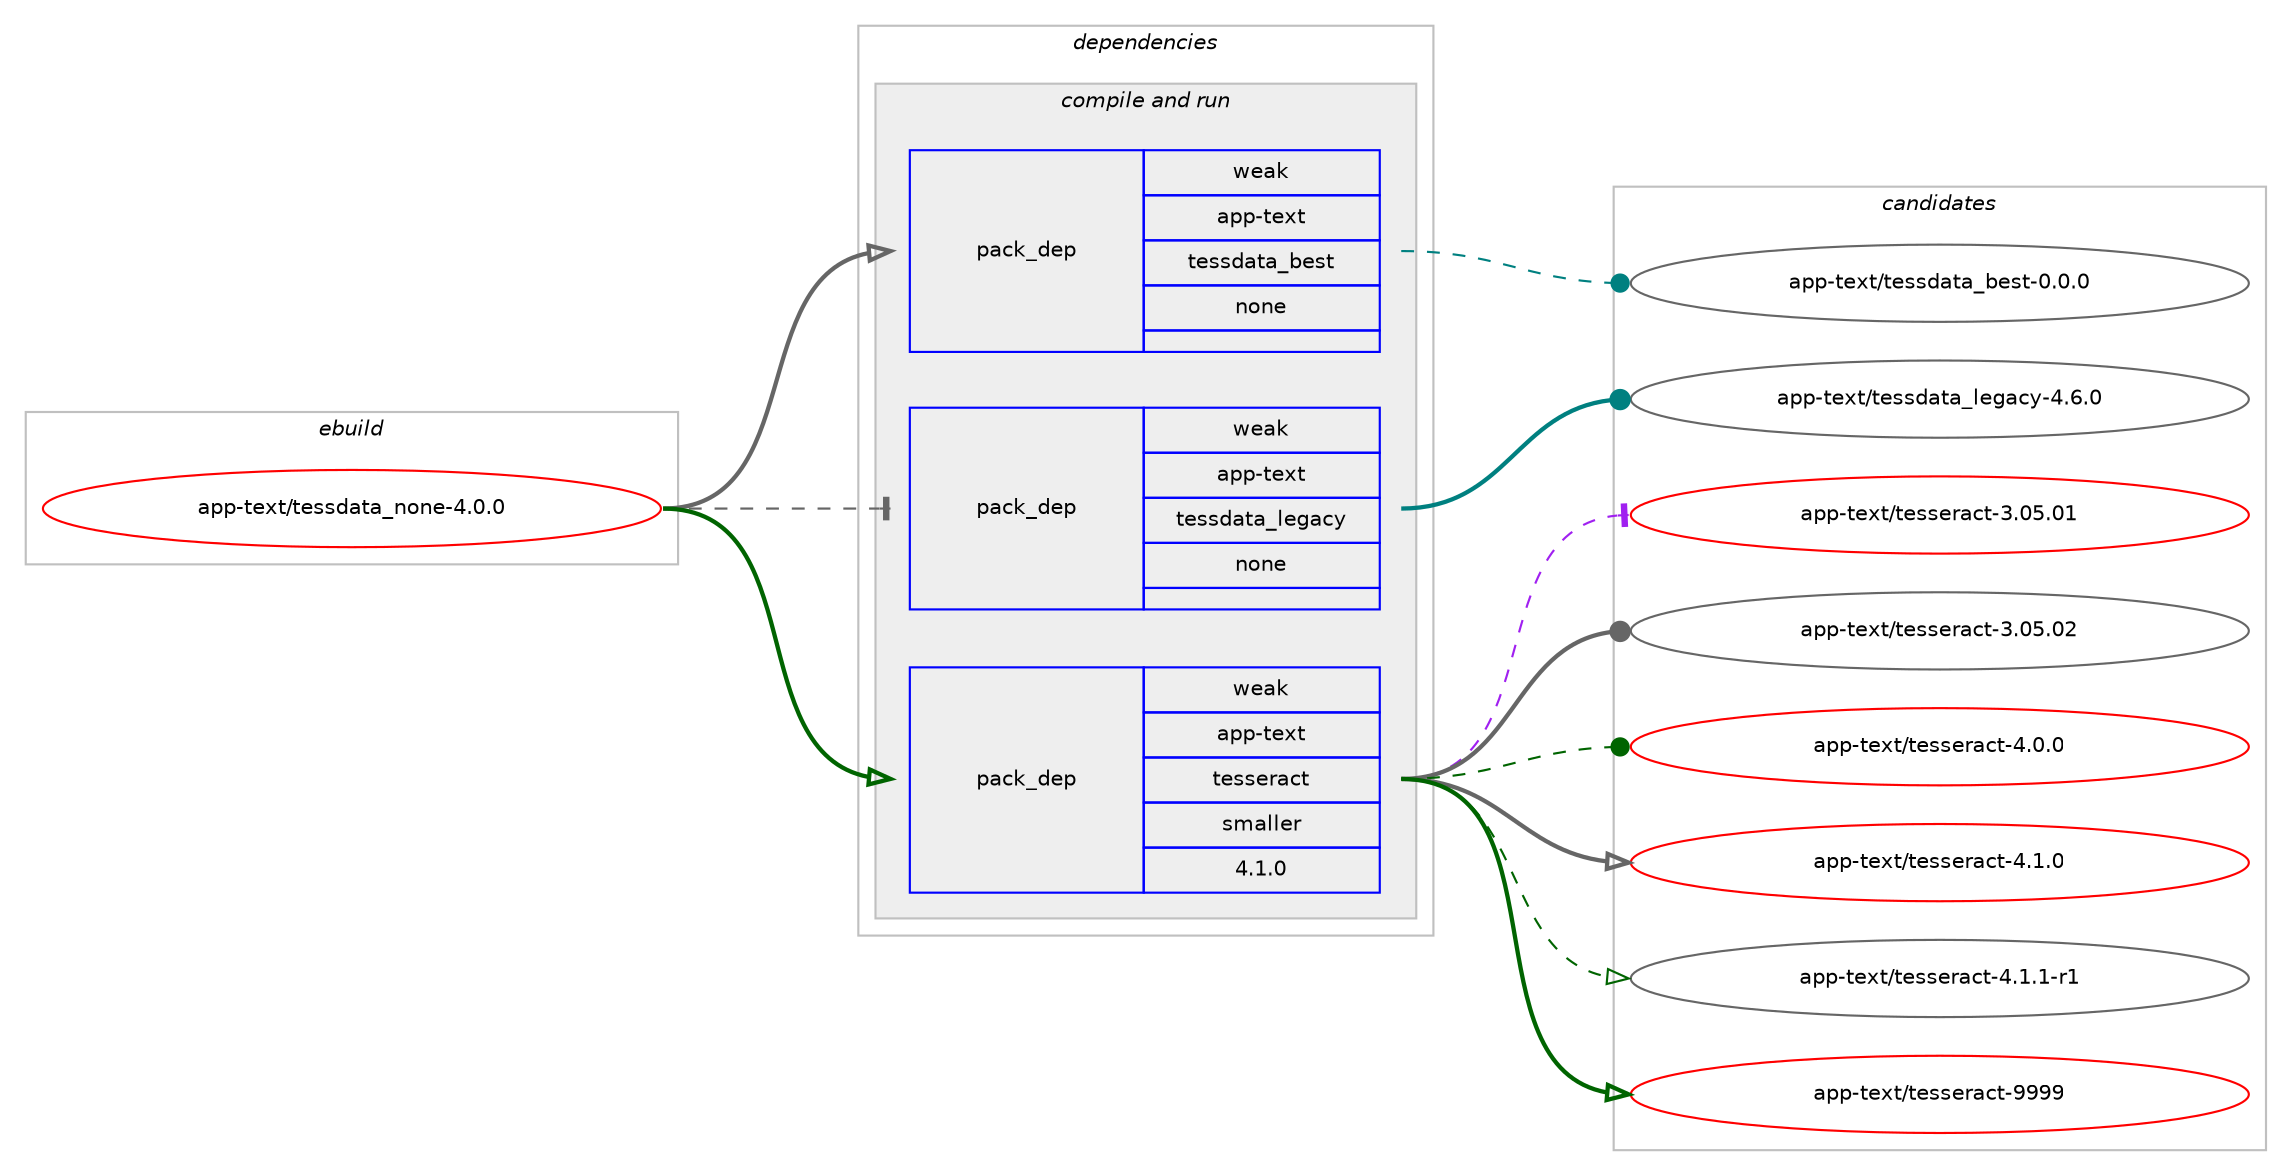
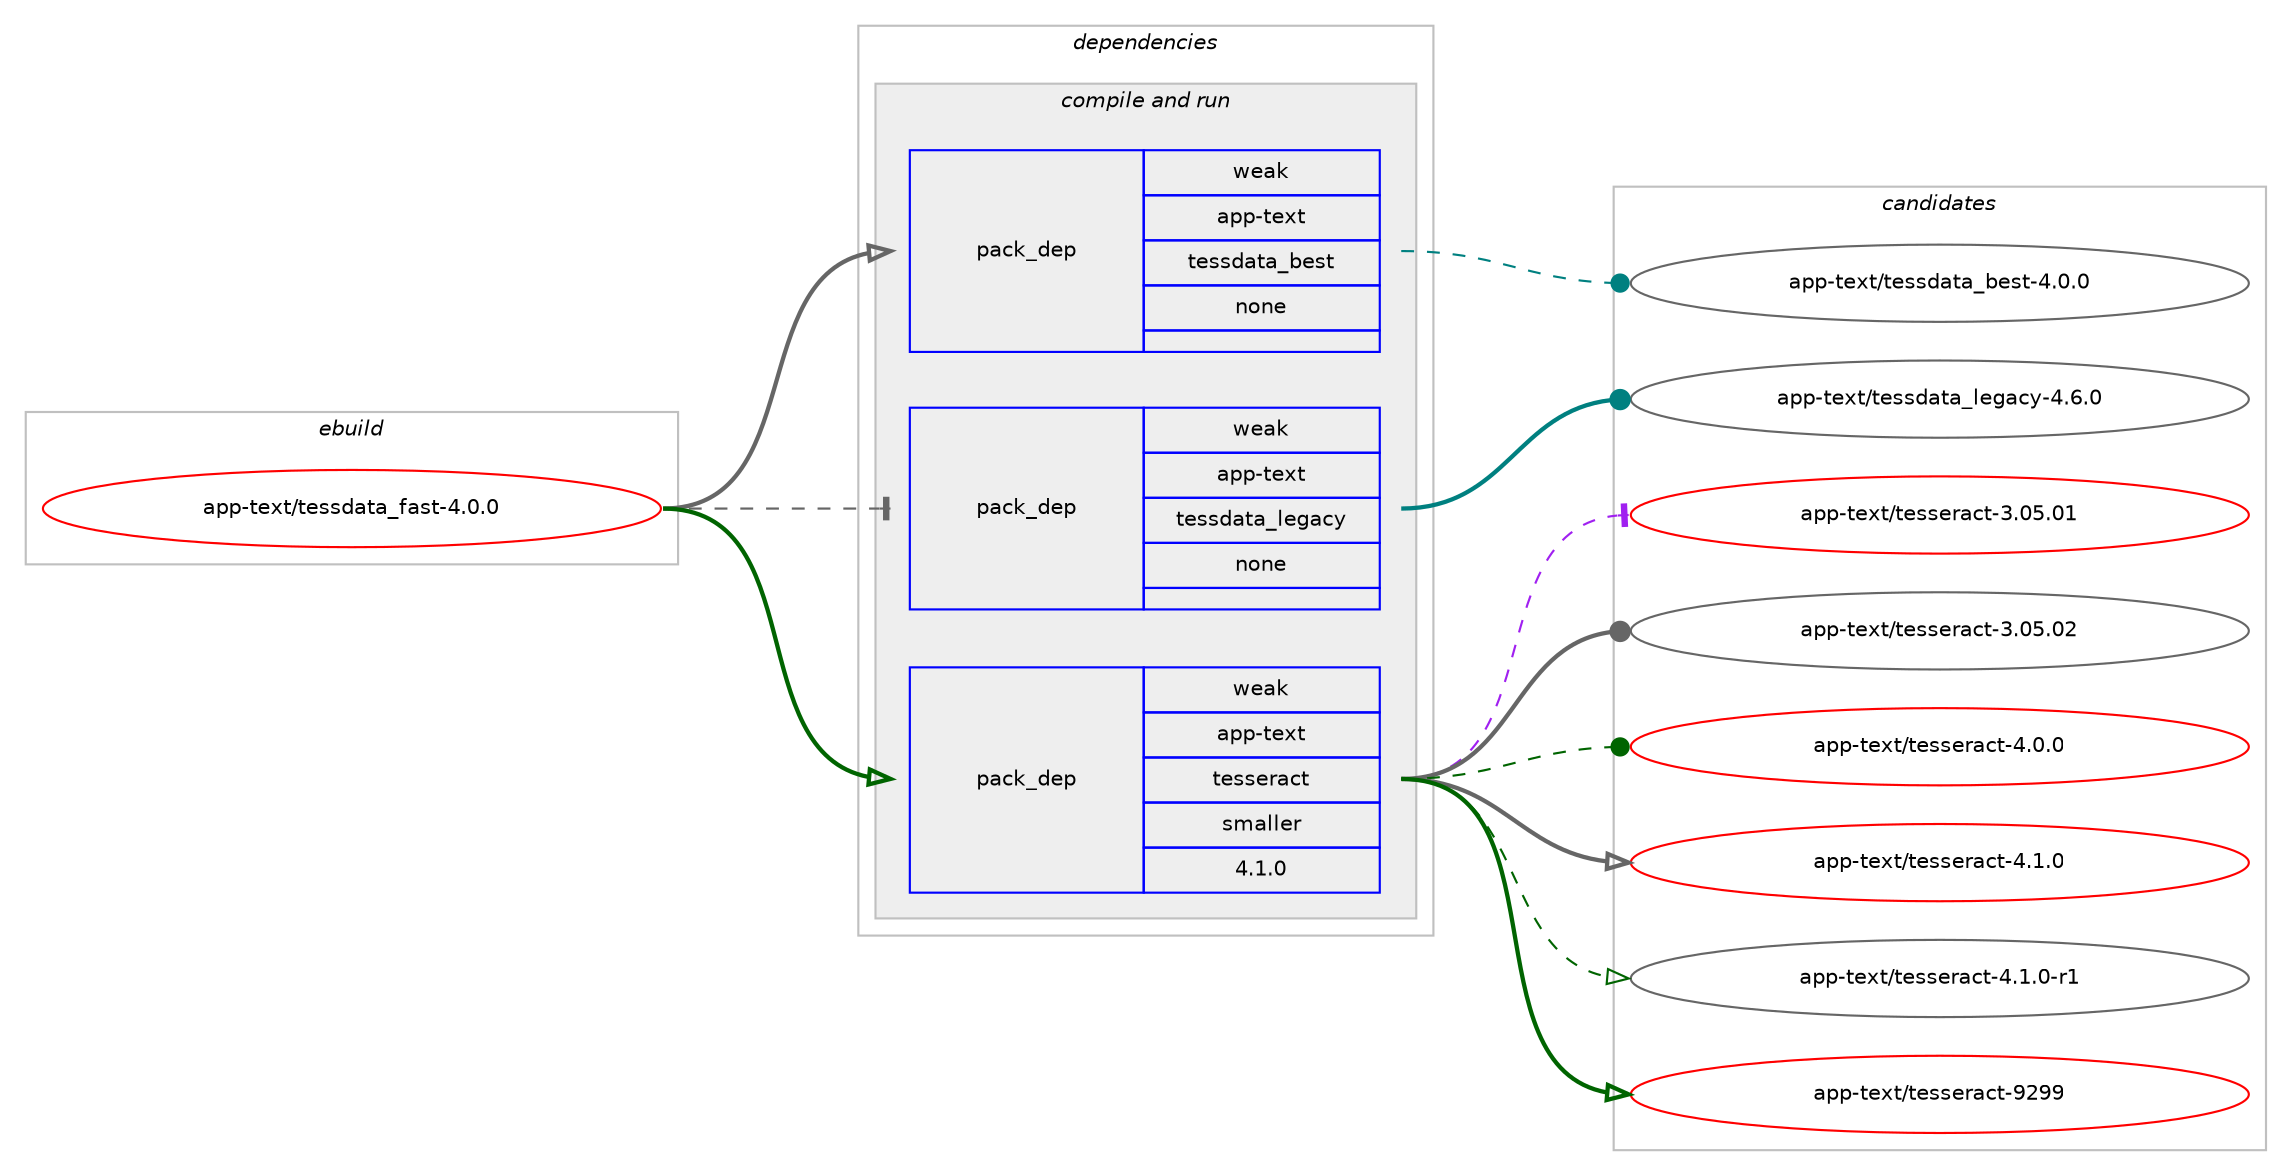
(1940, 283) -> (1940, 283)
(352, 509) -> (352, 509)
(1940, 979) -> (1940, 979)
(1940, 1094) -> (1940, 1094)
